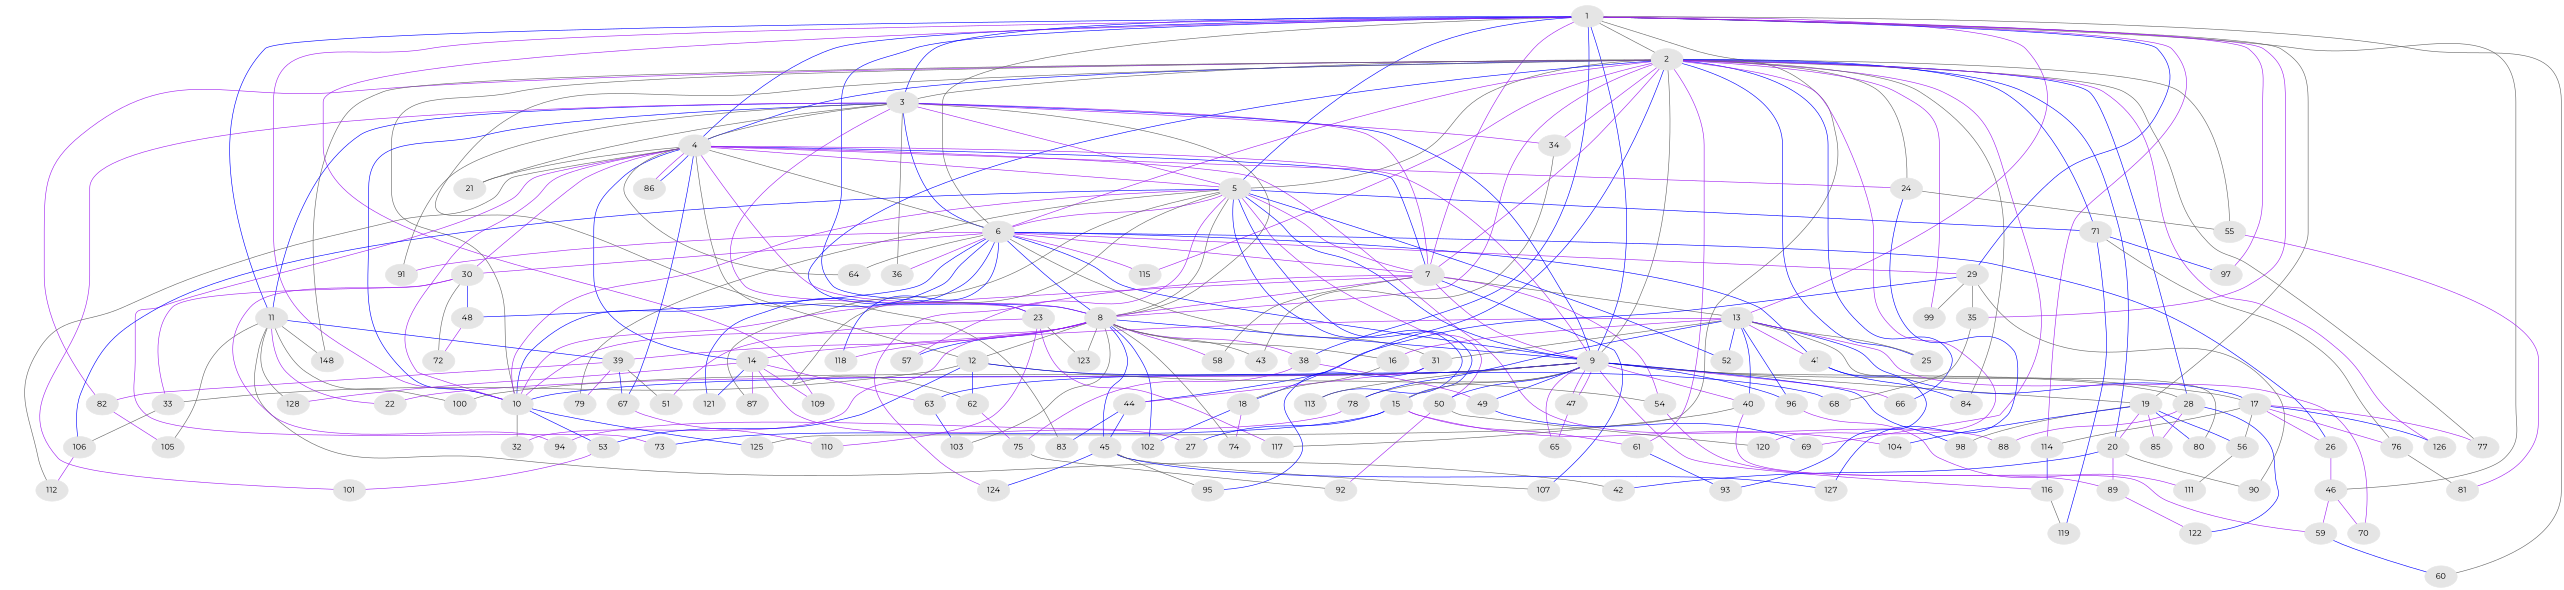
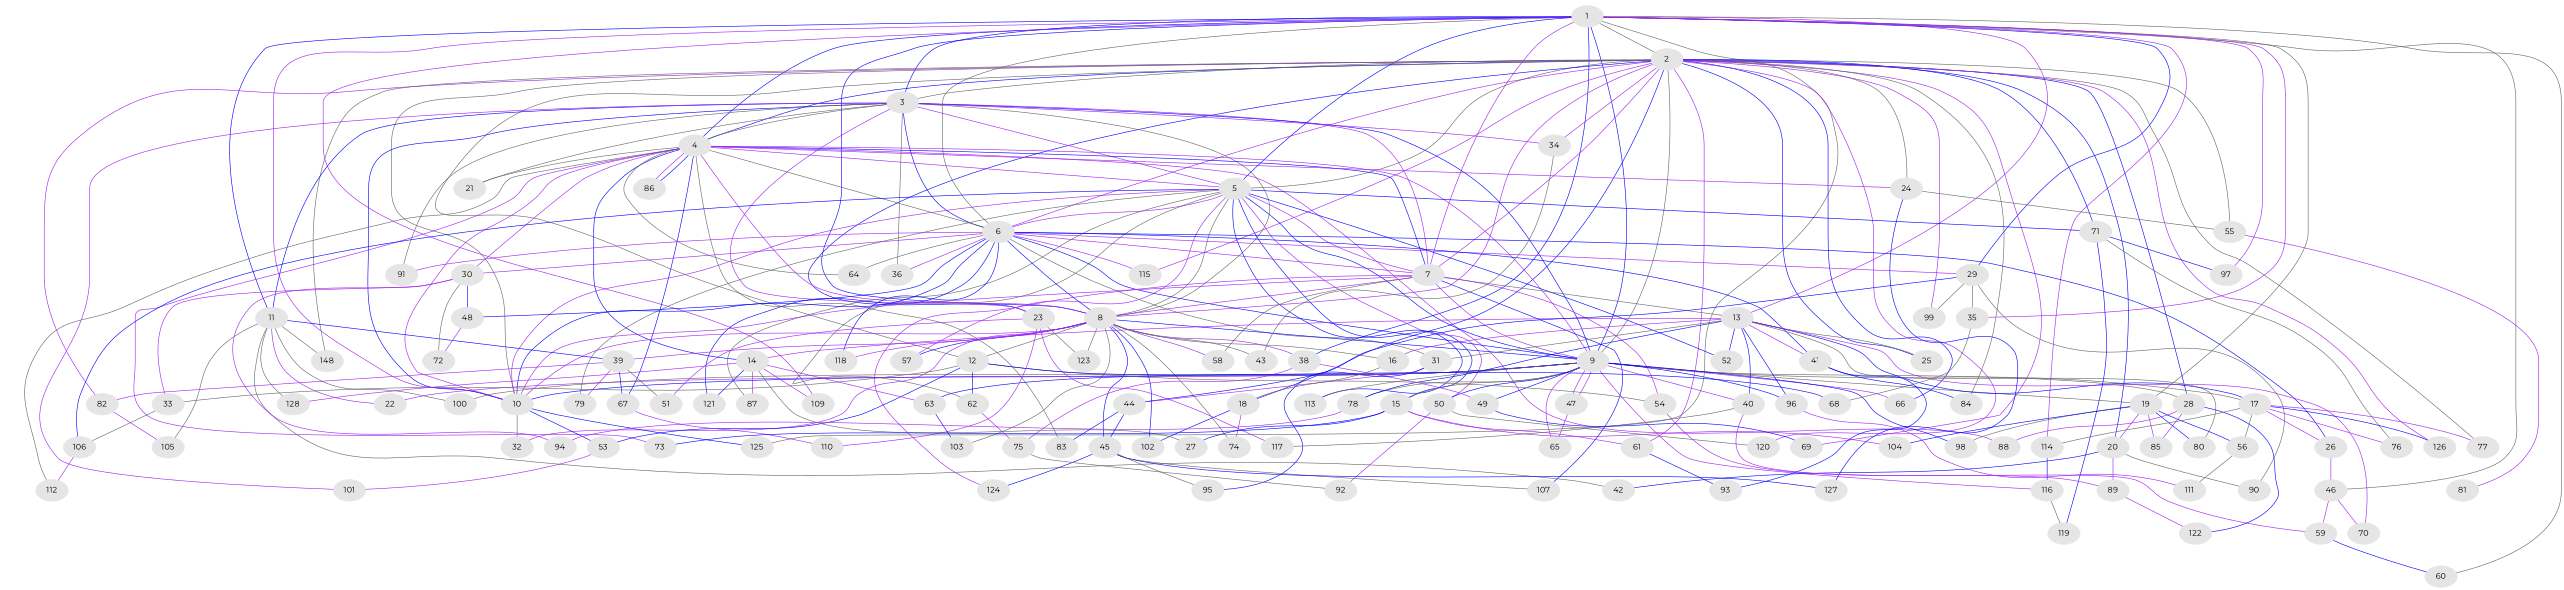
(858, 429) -> (858, 429)
(2430, 469) -> none
